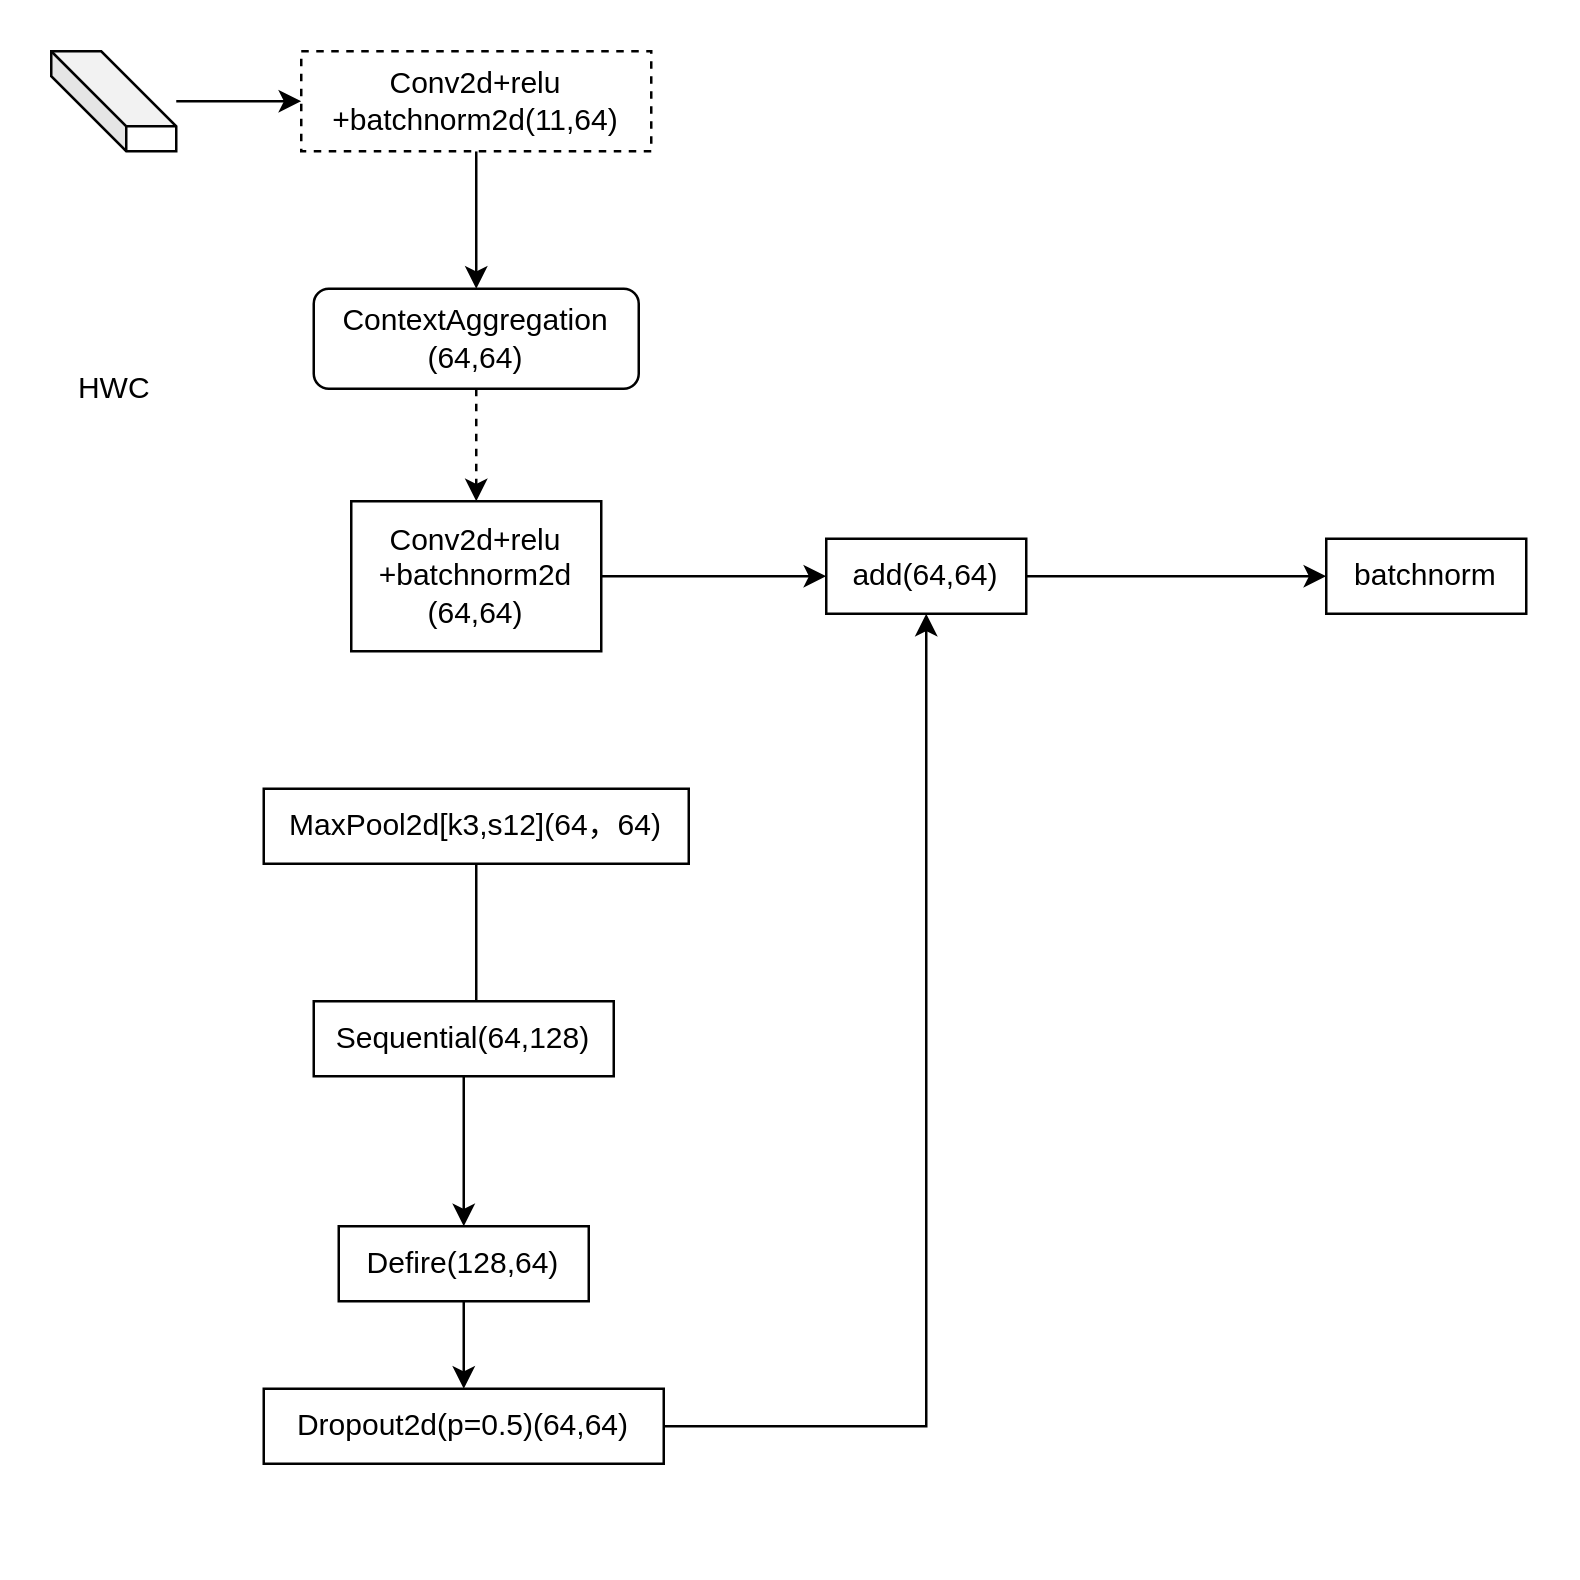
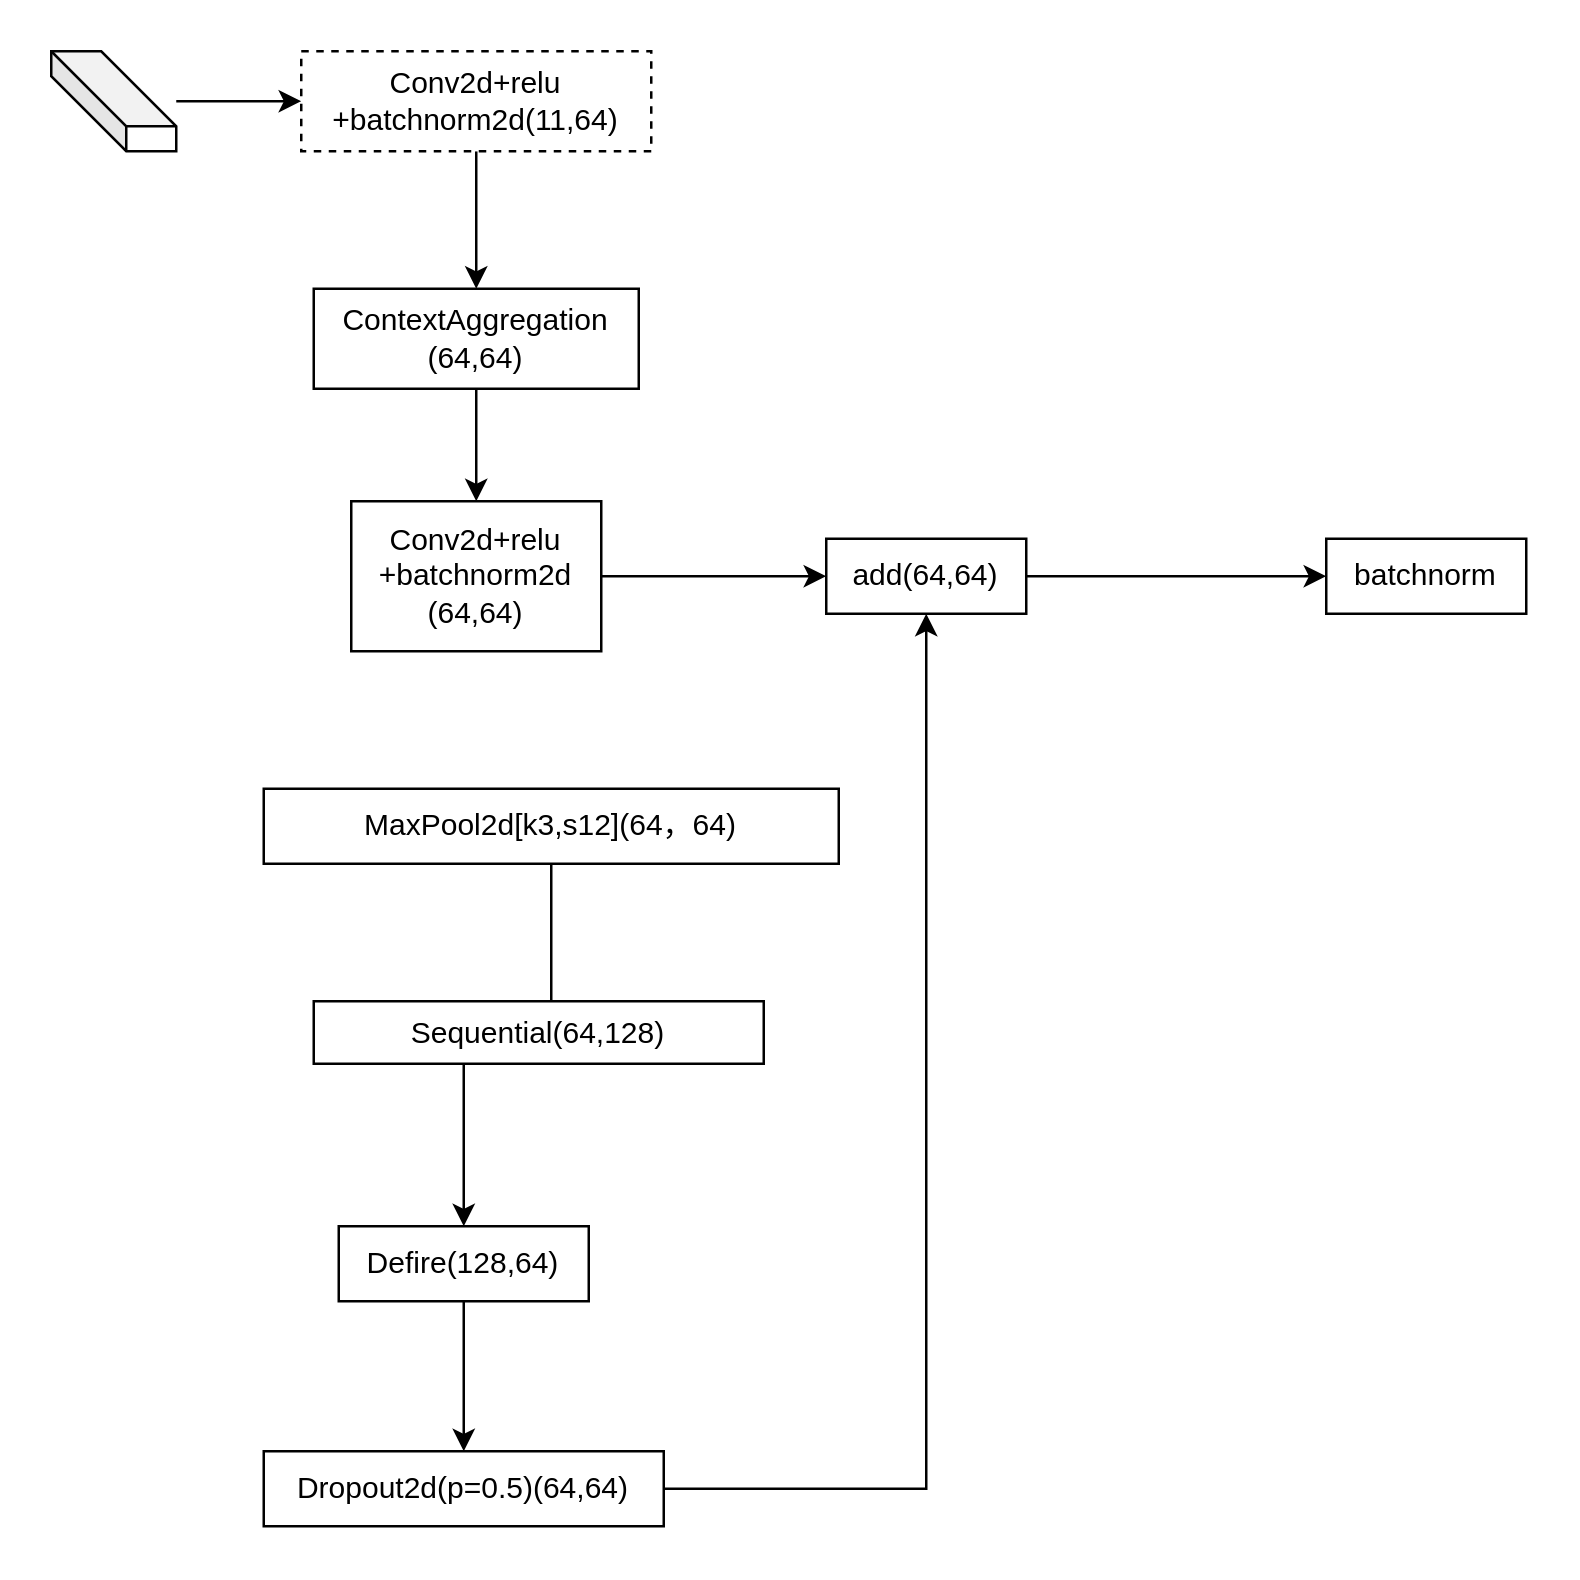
(476, 339) -> (476, 339)
(114, 389) -> none
(476, 435) -> (476, 435)
(476, 826) -> (551, 826)
(464, 1039) -> (539, 1033)
(464, 1426) -> (464, 1489)
